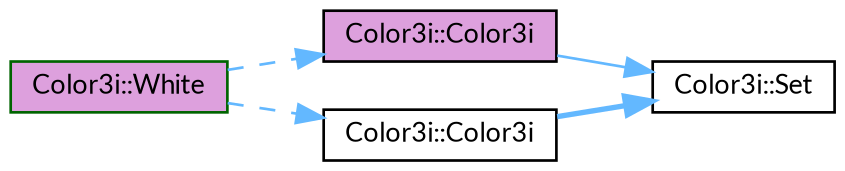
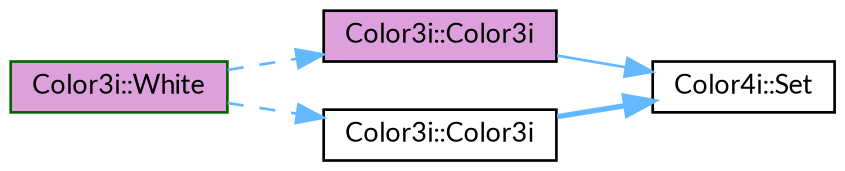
(744, 87) -> (744, 87)
